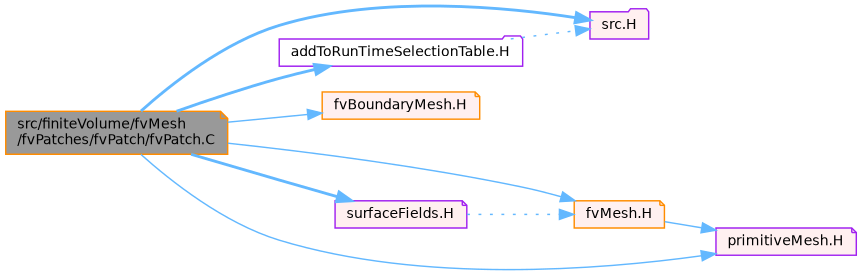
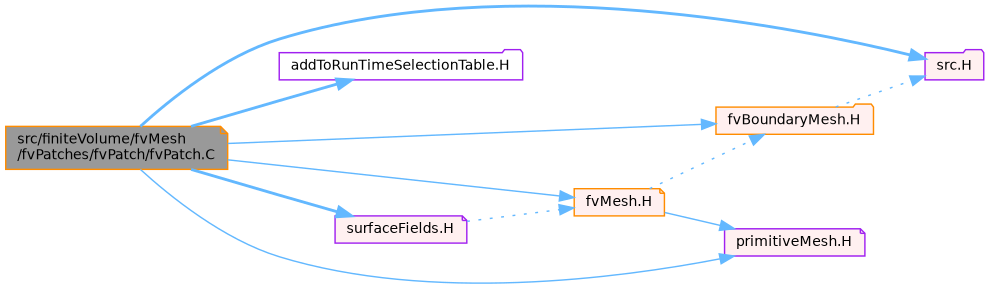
(543, 35) -> (873, 94)
(401, 106) -> (795, 121)
none -> (700, 165)
